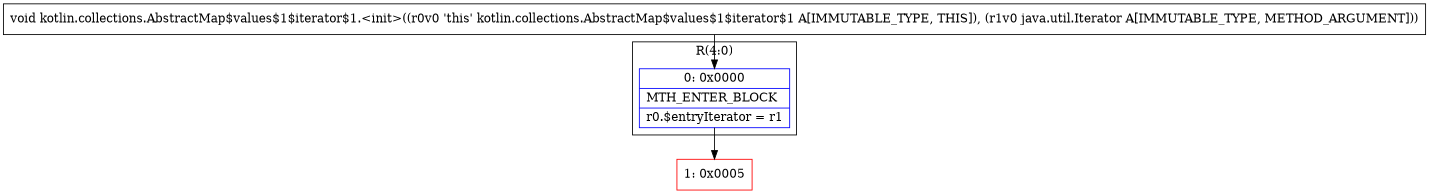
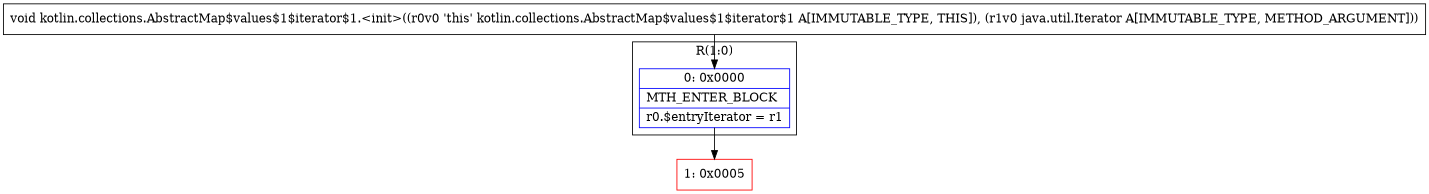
(715, 52) -> (715, 52)
